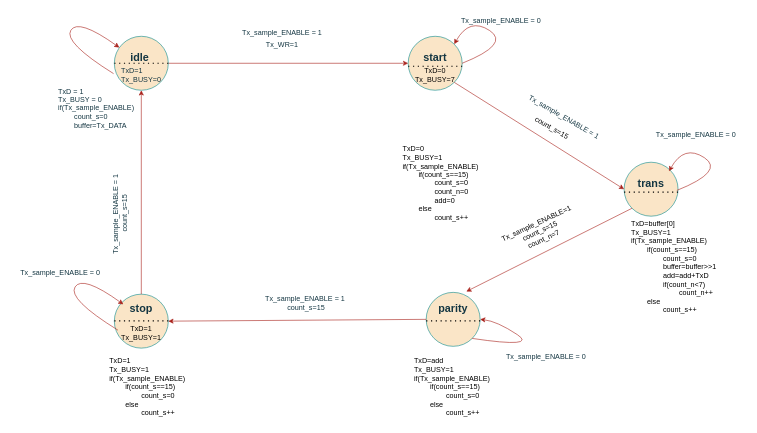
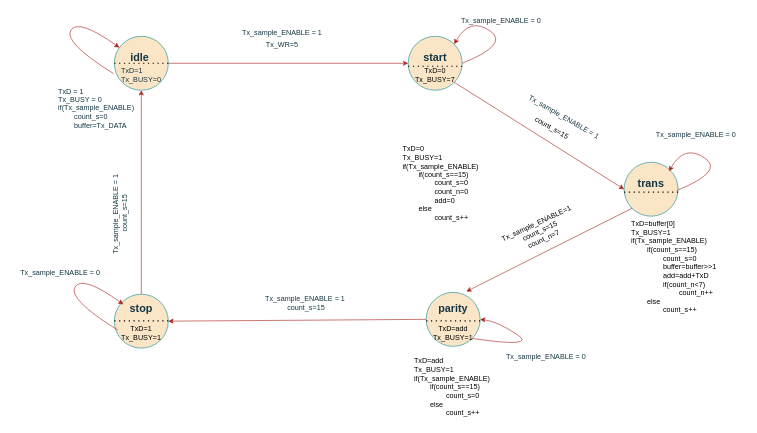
(282, 45) -> (282, 45)
none -> (453, 333)
(149, 387) -> none
